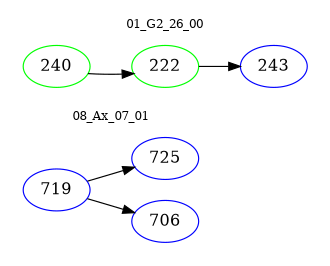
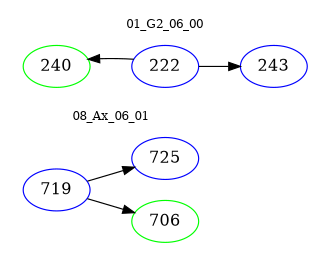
(165, 25) -> (165, 25)
(165, 66) -> (165, 66)
(105, 74) -> (117, 59)
(111, 117) -> (111, 117)
(165, 221) -> (165, 221)
